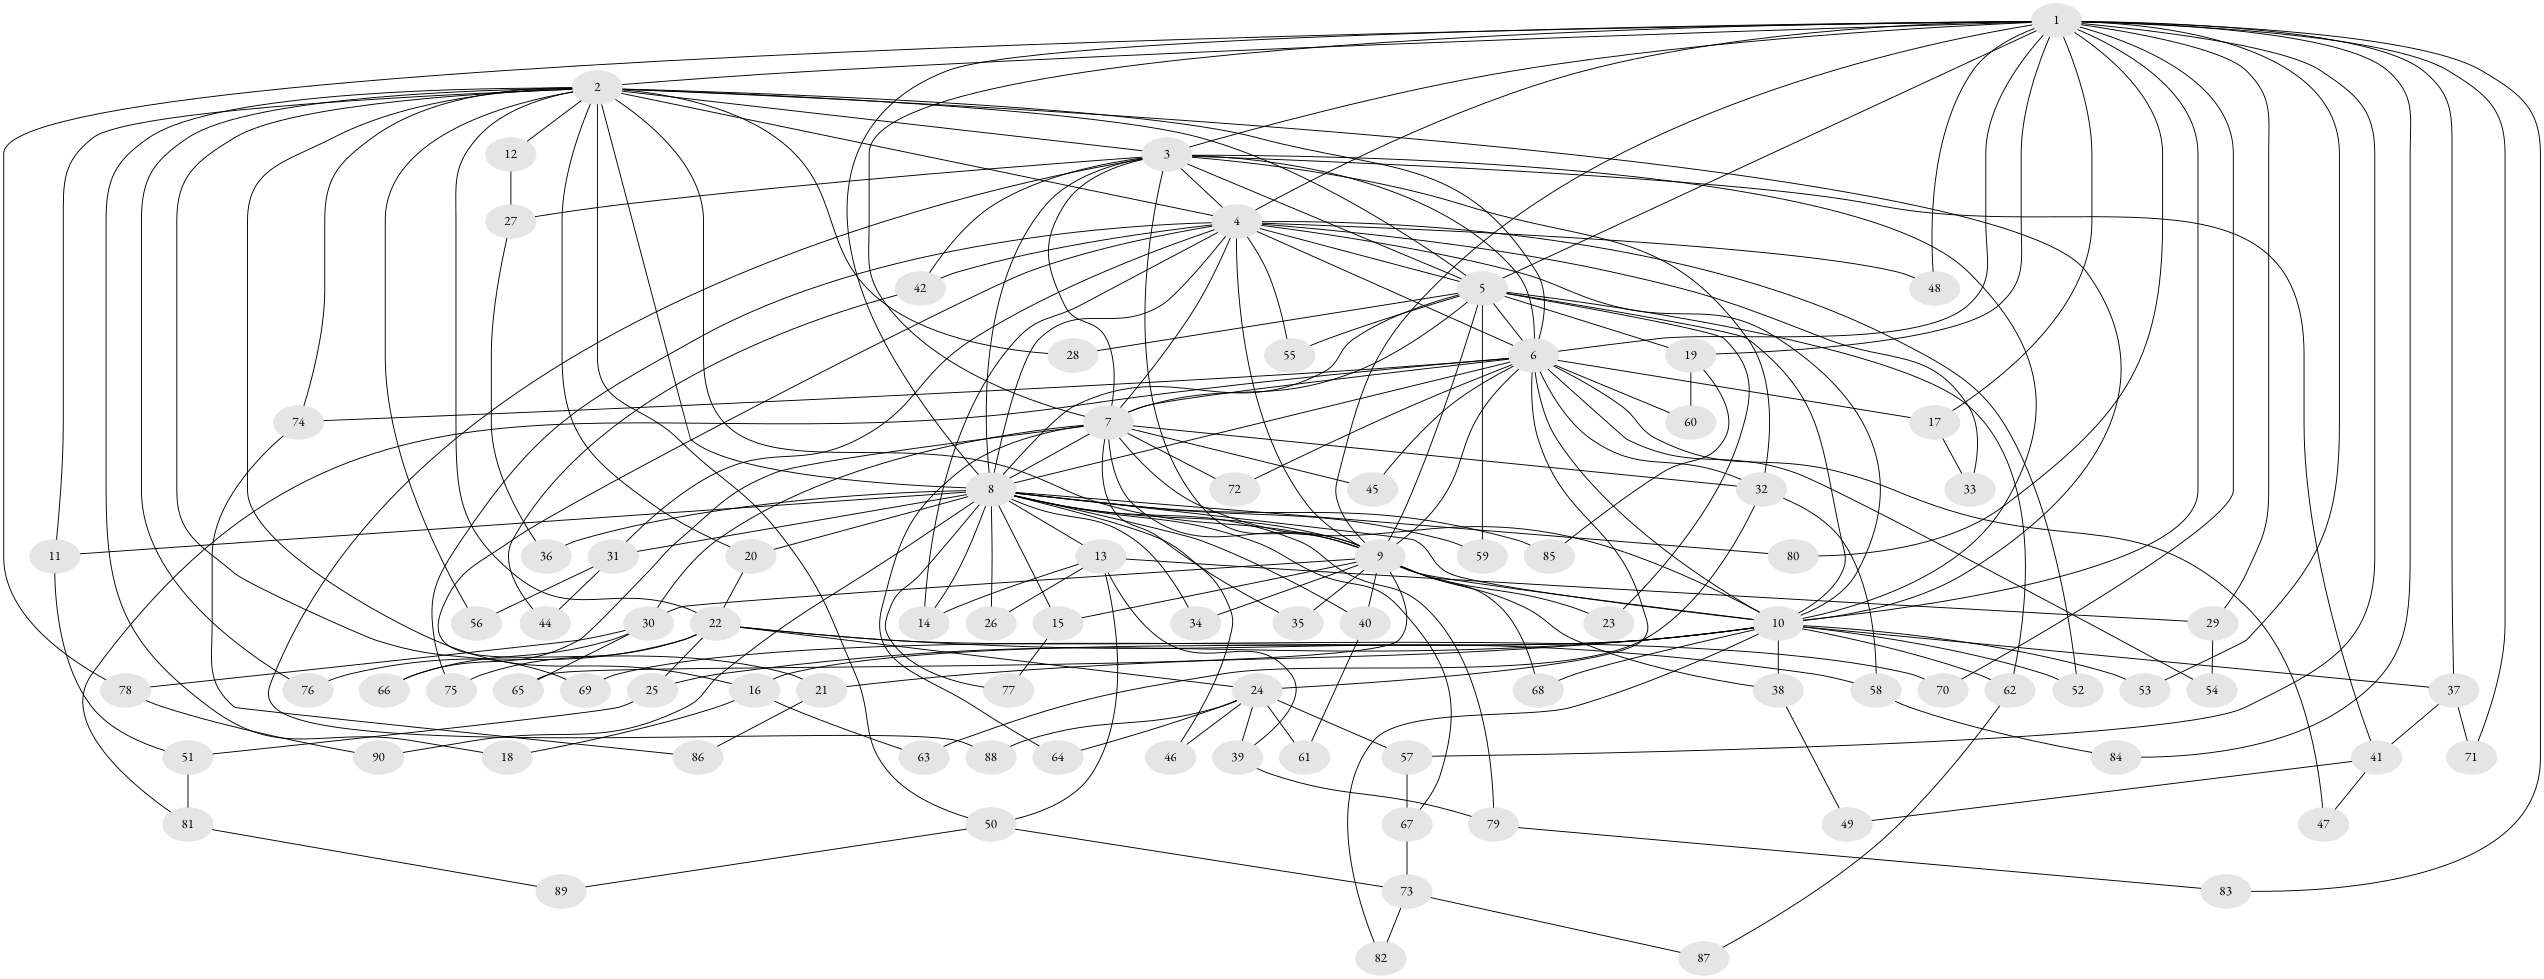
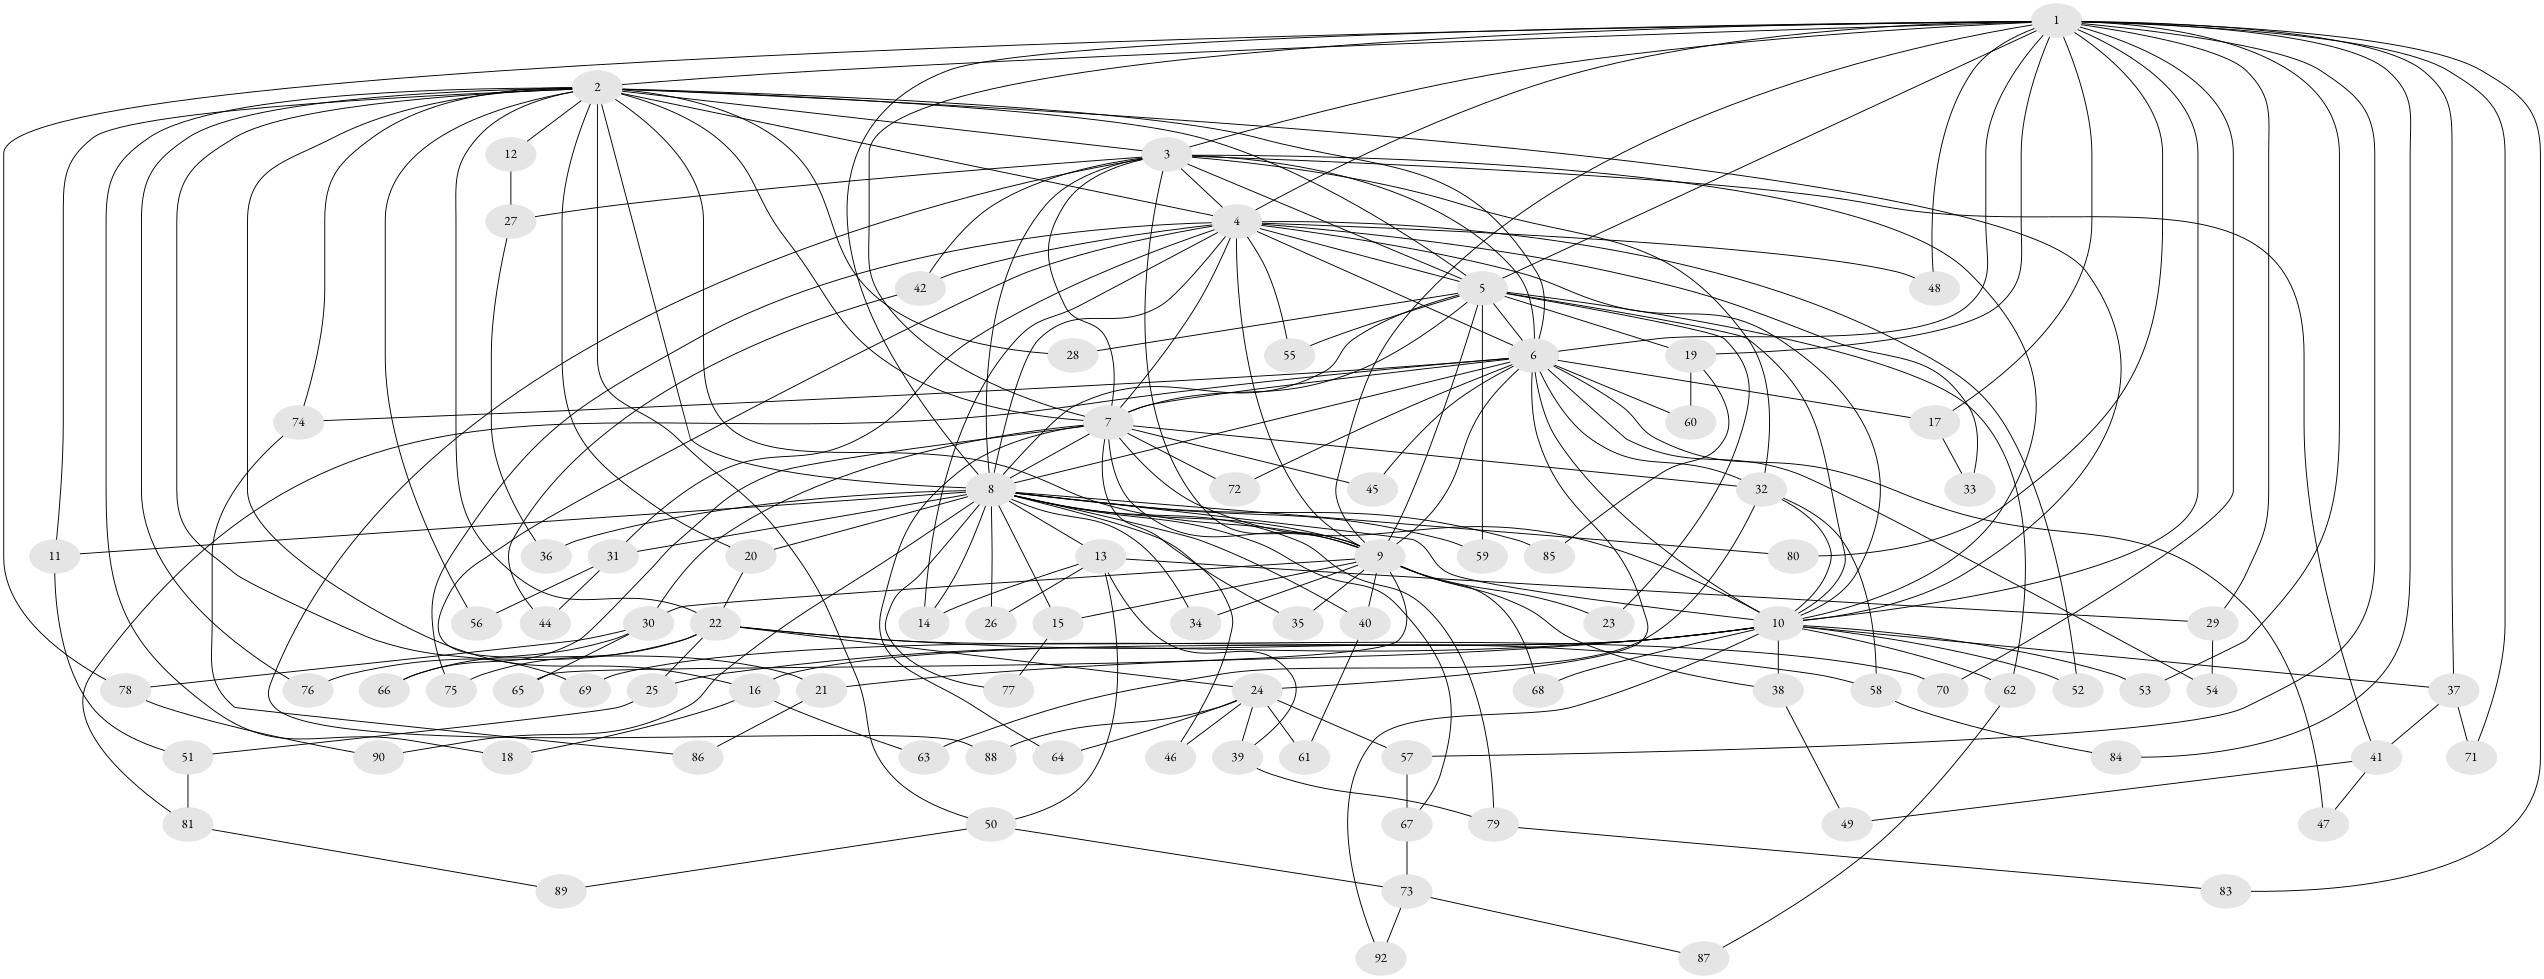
none -> (825, 296)
(1576, 597) -> (1830, 547)
(1381, 958) -> (1381, 958)
